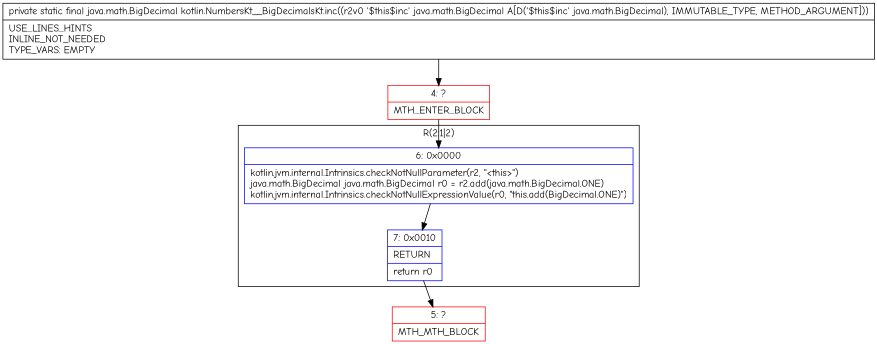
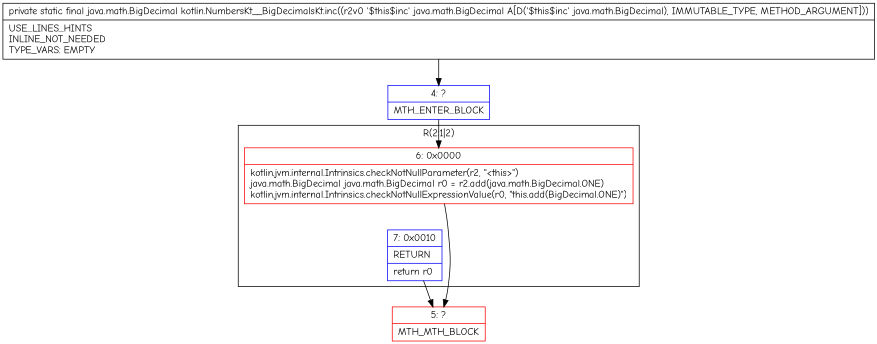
(439, 102) -> (439, 102)
(439, 176) -> (439, 176)
(427, 213) -> (450, 252)
